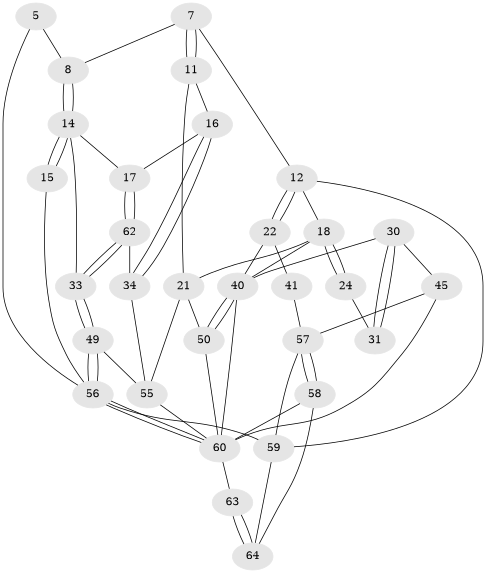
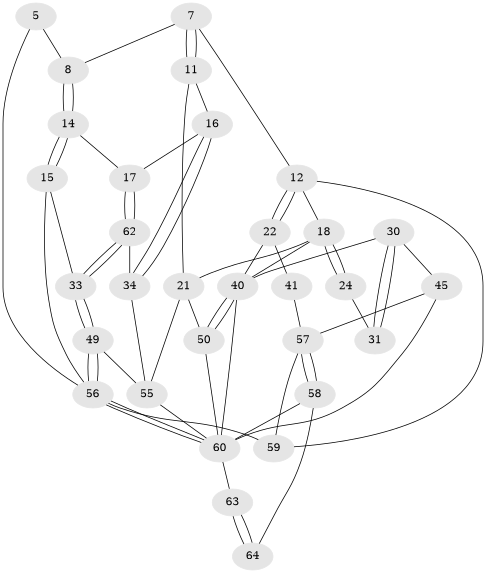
(76, 205) -> (62, 233)
(263, 502) -> none
